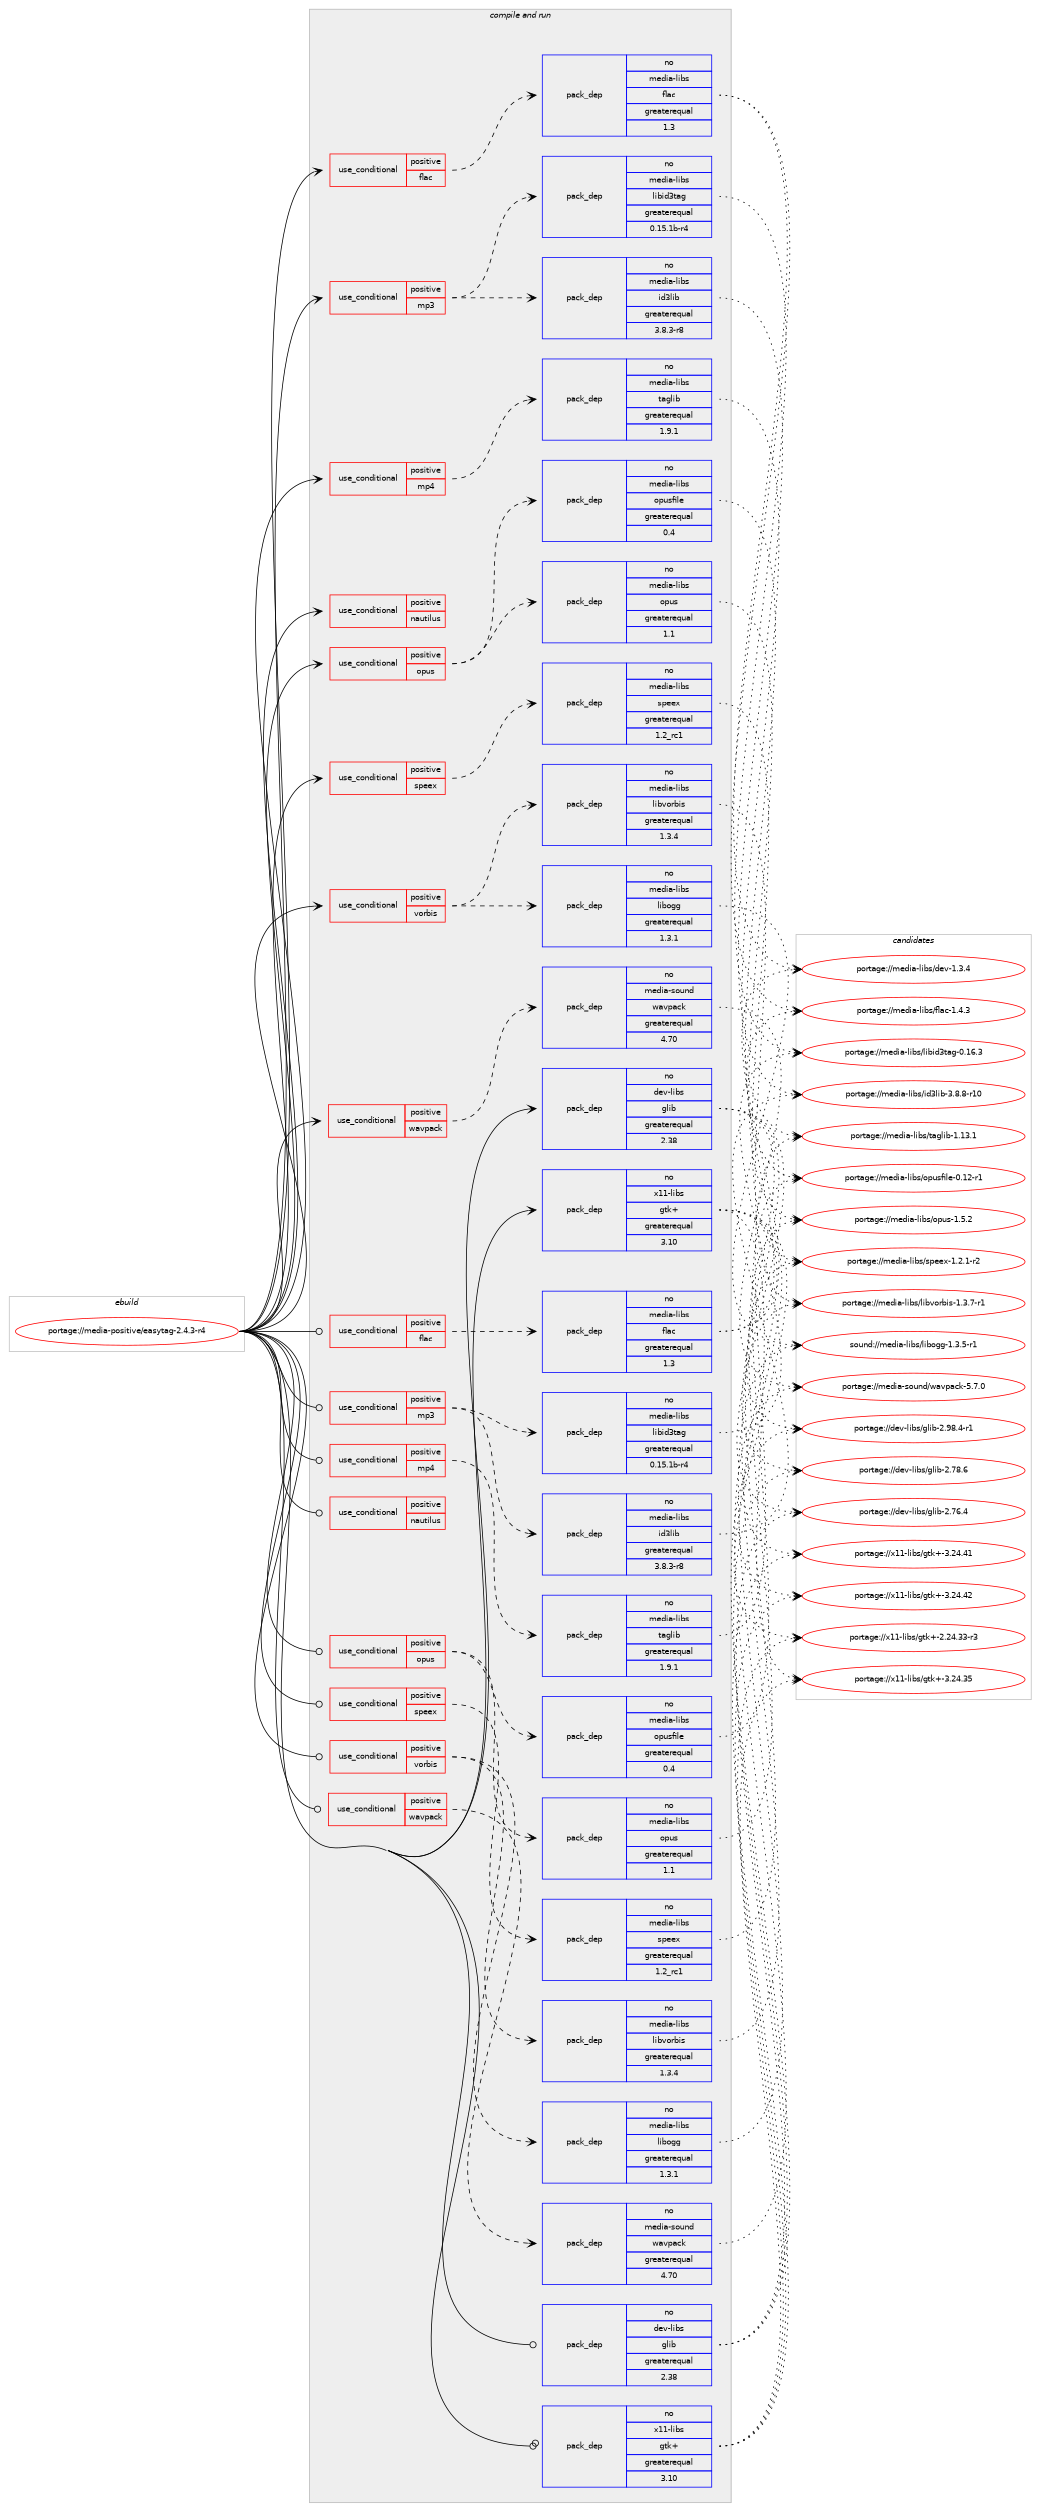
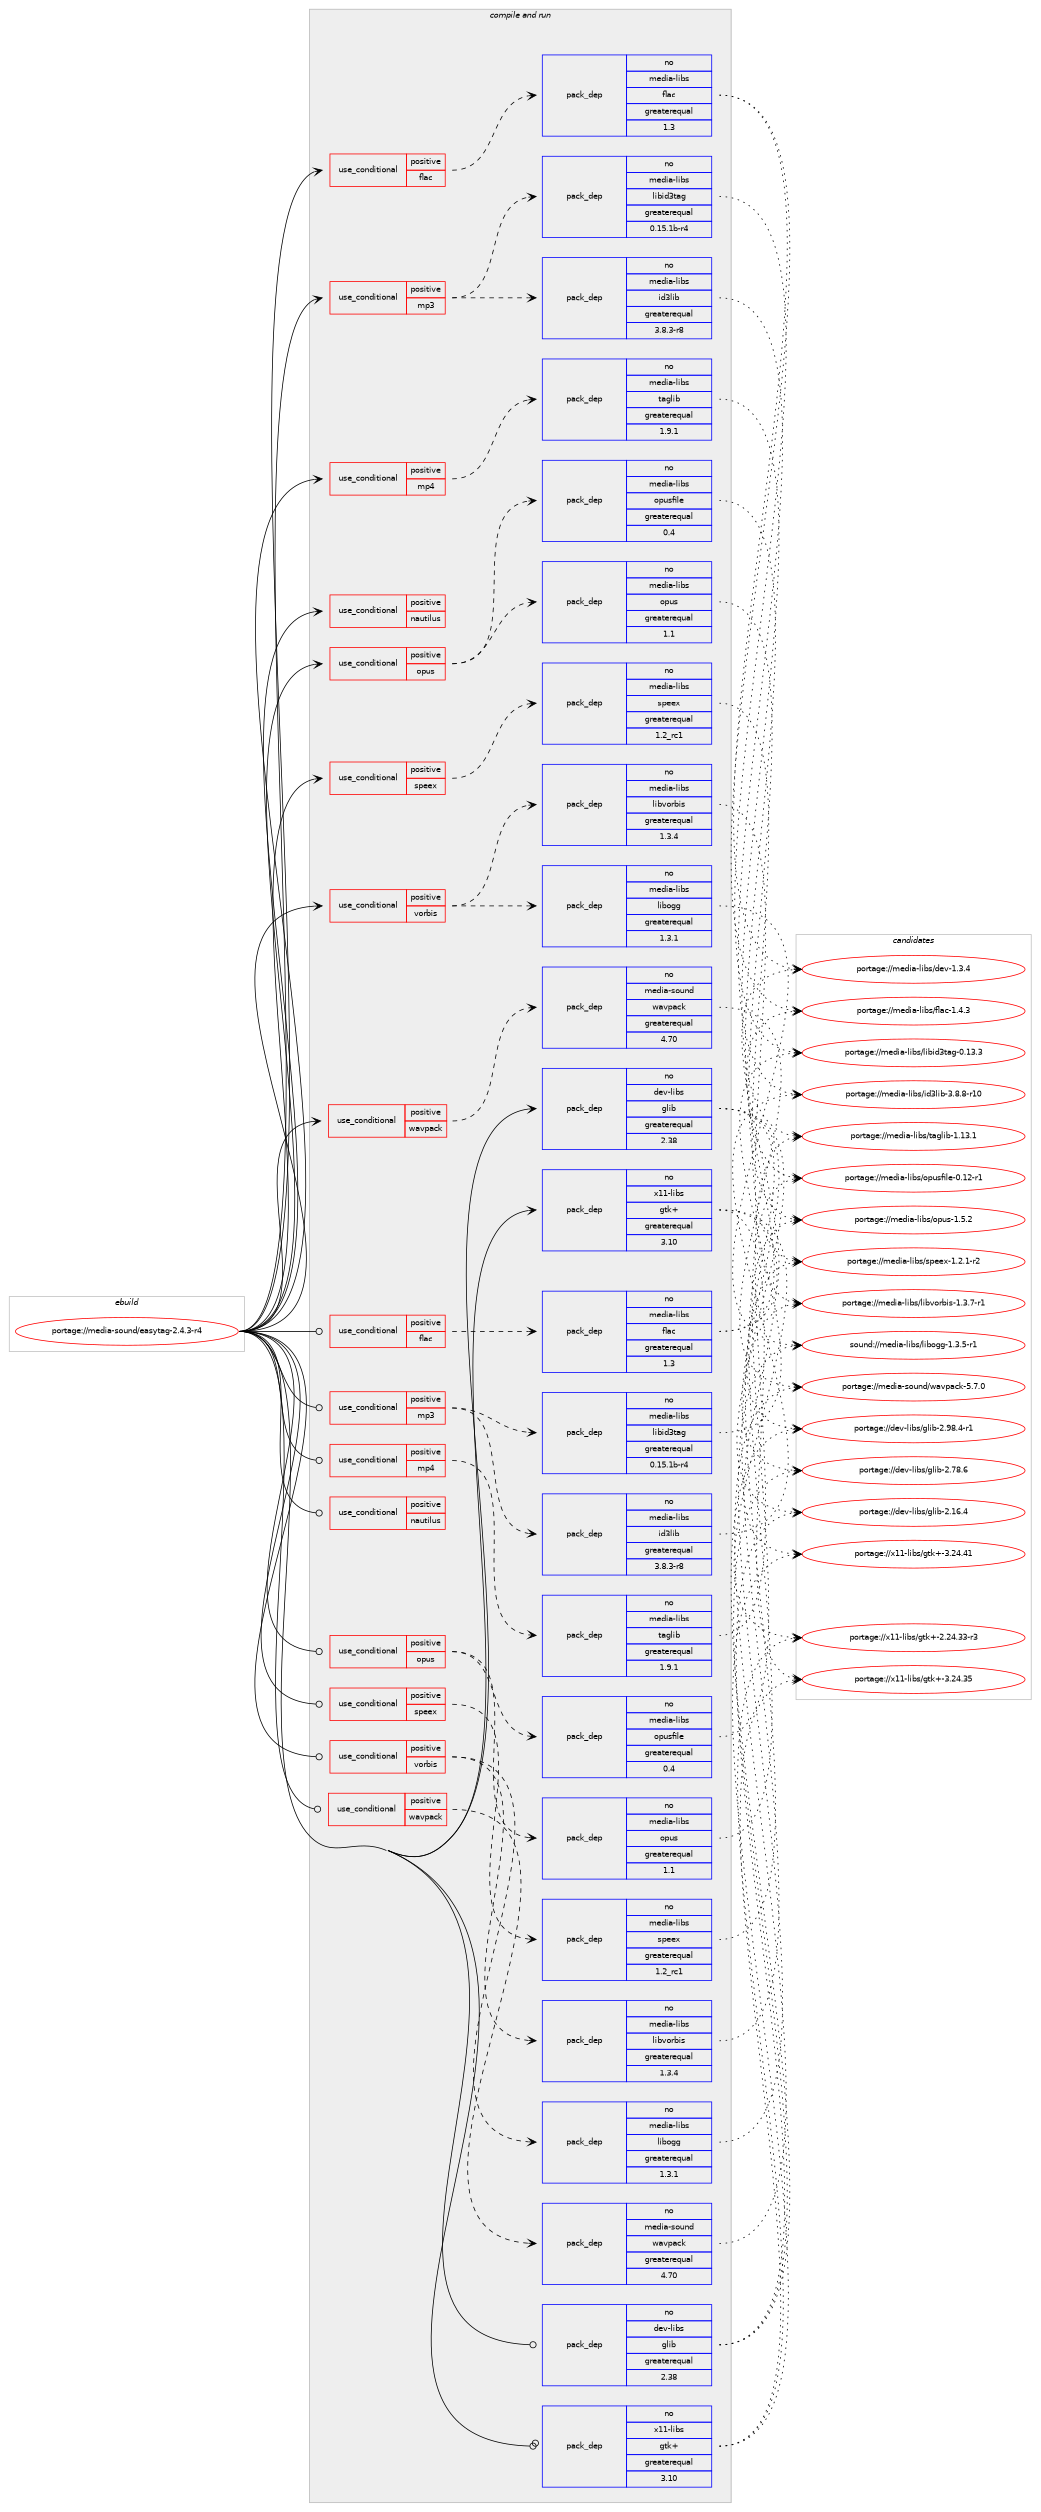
(914, 1053) -> (914, 1053)
(127, 1331) -> (127, 1331)
(914, 1512) -> (914, 1512)
(914, 1596) -> none
